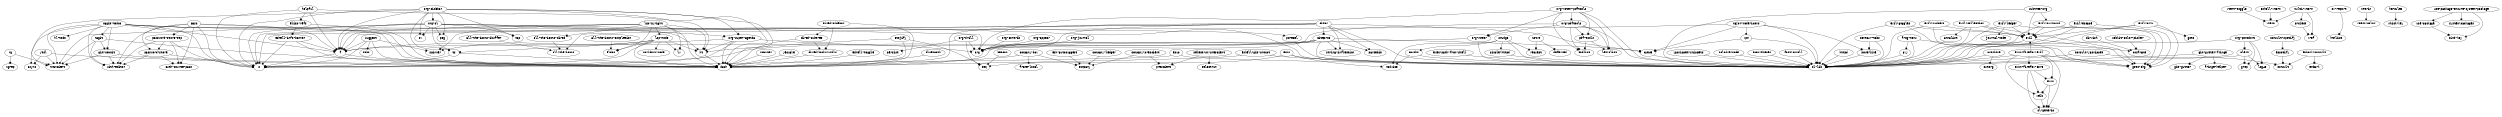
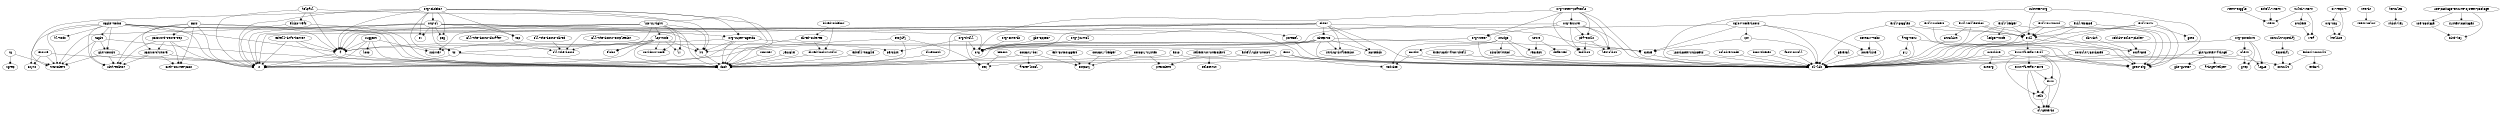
(2043, 16) -> (2159, 20)
(1571, 24) -> (1571, 24)
none -> (2331, 24)
(295, 30) -> (248, 32)
(592, 32) -> (675, 37)
(1042, 38) -> (1042, 38)
(1996, 38) -> (1996, 38)
(833, 44) -> (800, 43)
(611, 45) -> (588, 45)
(2030, 46) -> (2028, 45)
(43, 53) -> (43, 53)
(366, 53) -> (366, 53)
(1145, 53) -> (1145, 53)
(1844, 53) -> (1844, 53)
(909, 55) -> none
(1883, 58) -> none
